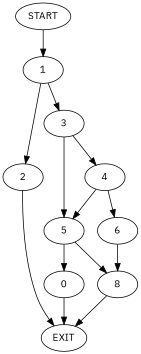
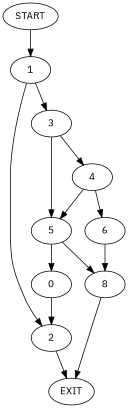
(64, 308) -> (51, 308)
